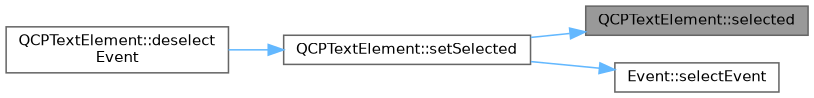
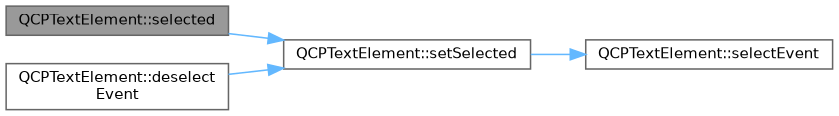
(550, 35) -> (248, 36)
(697, 77) -> (709, 54)
